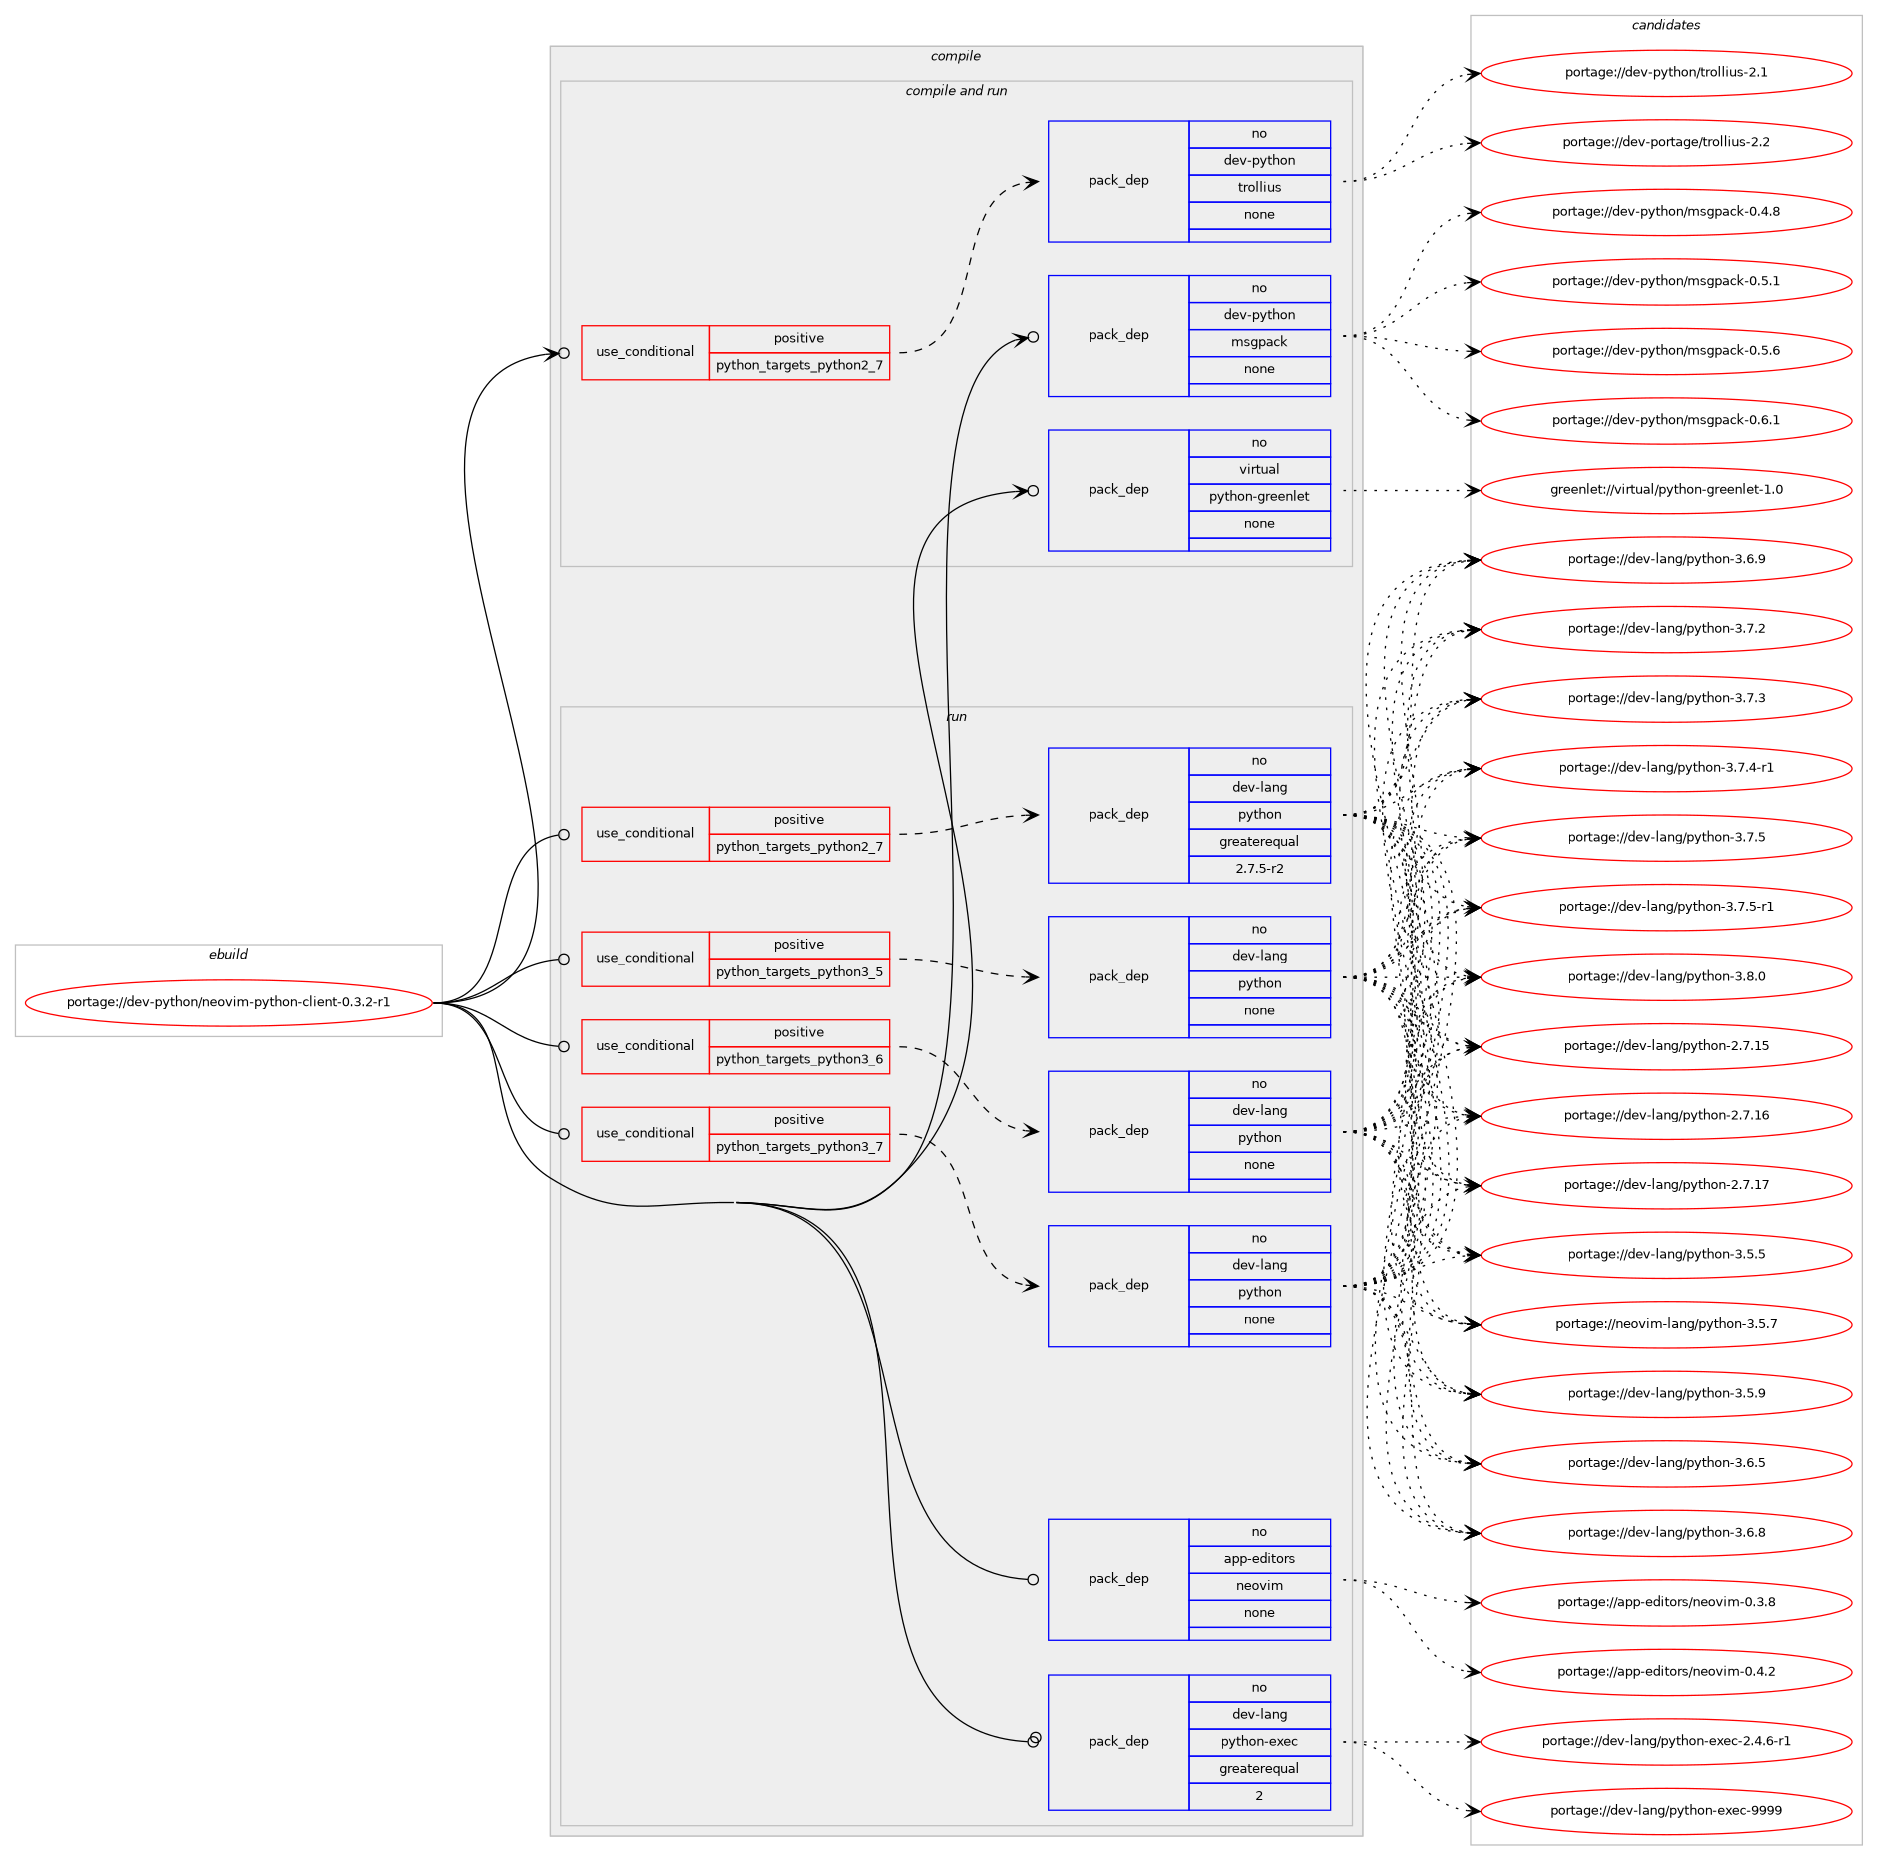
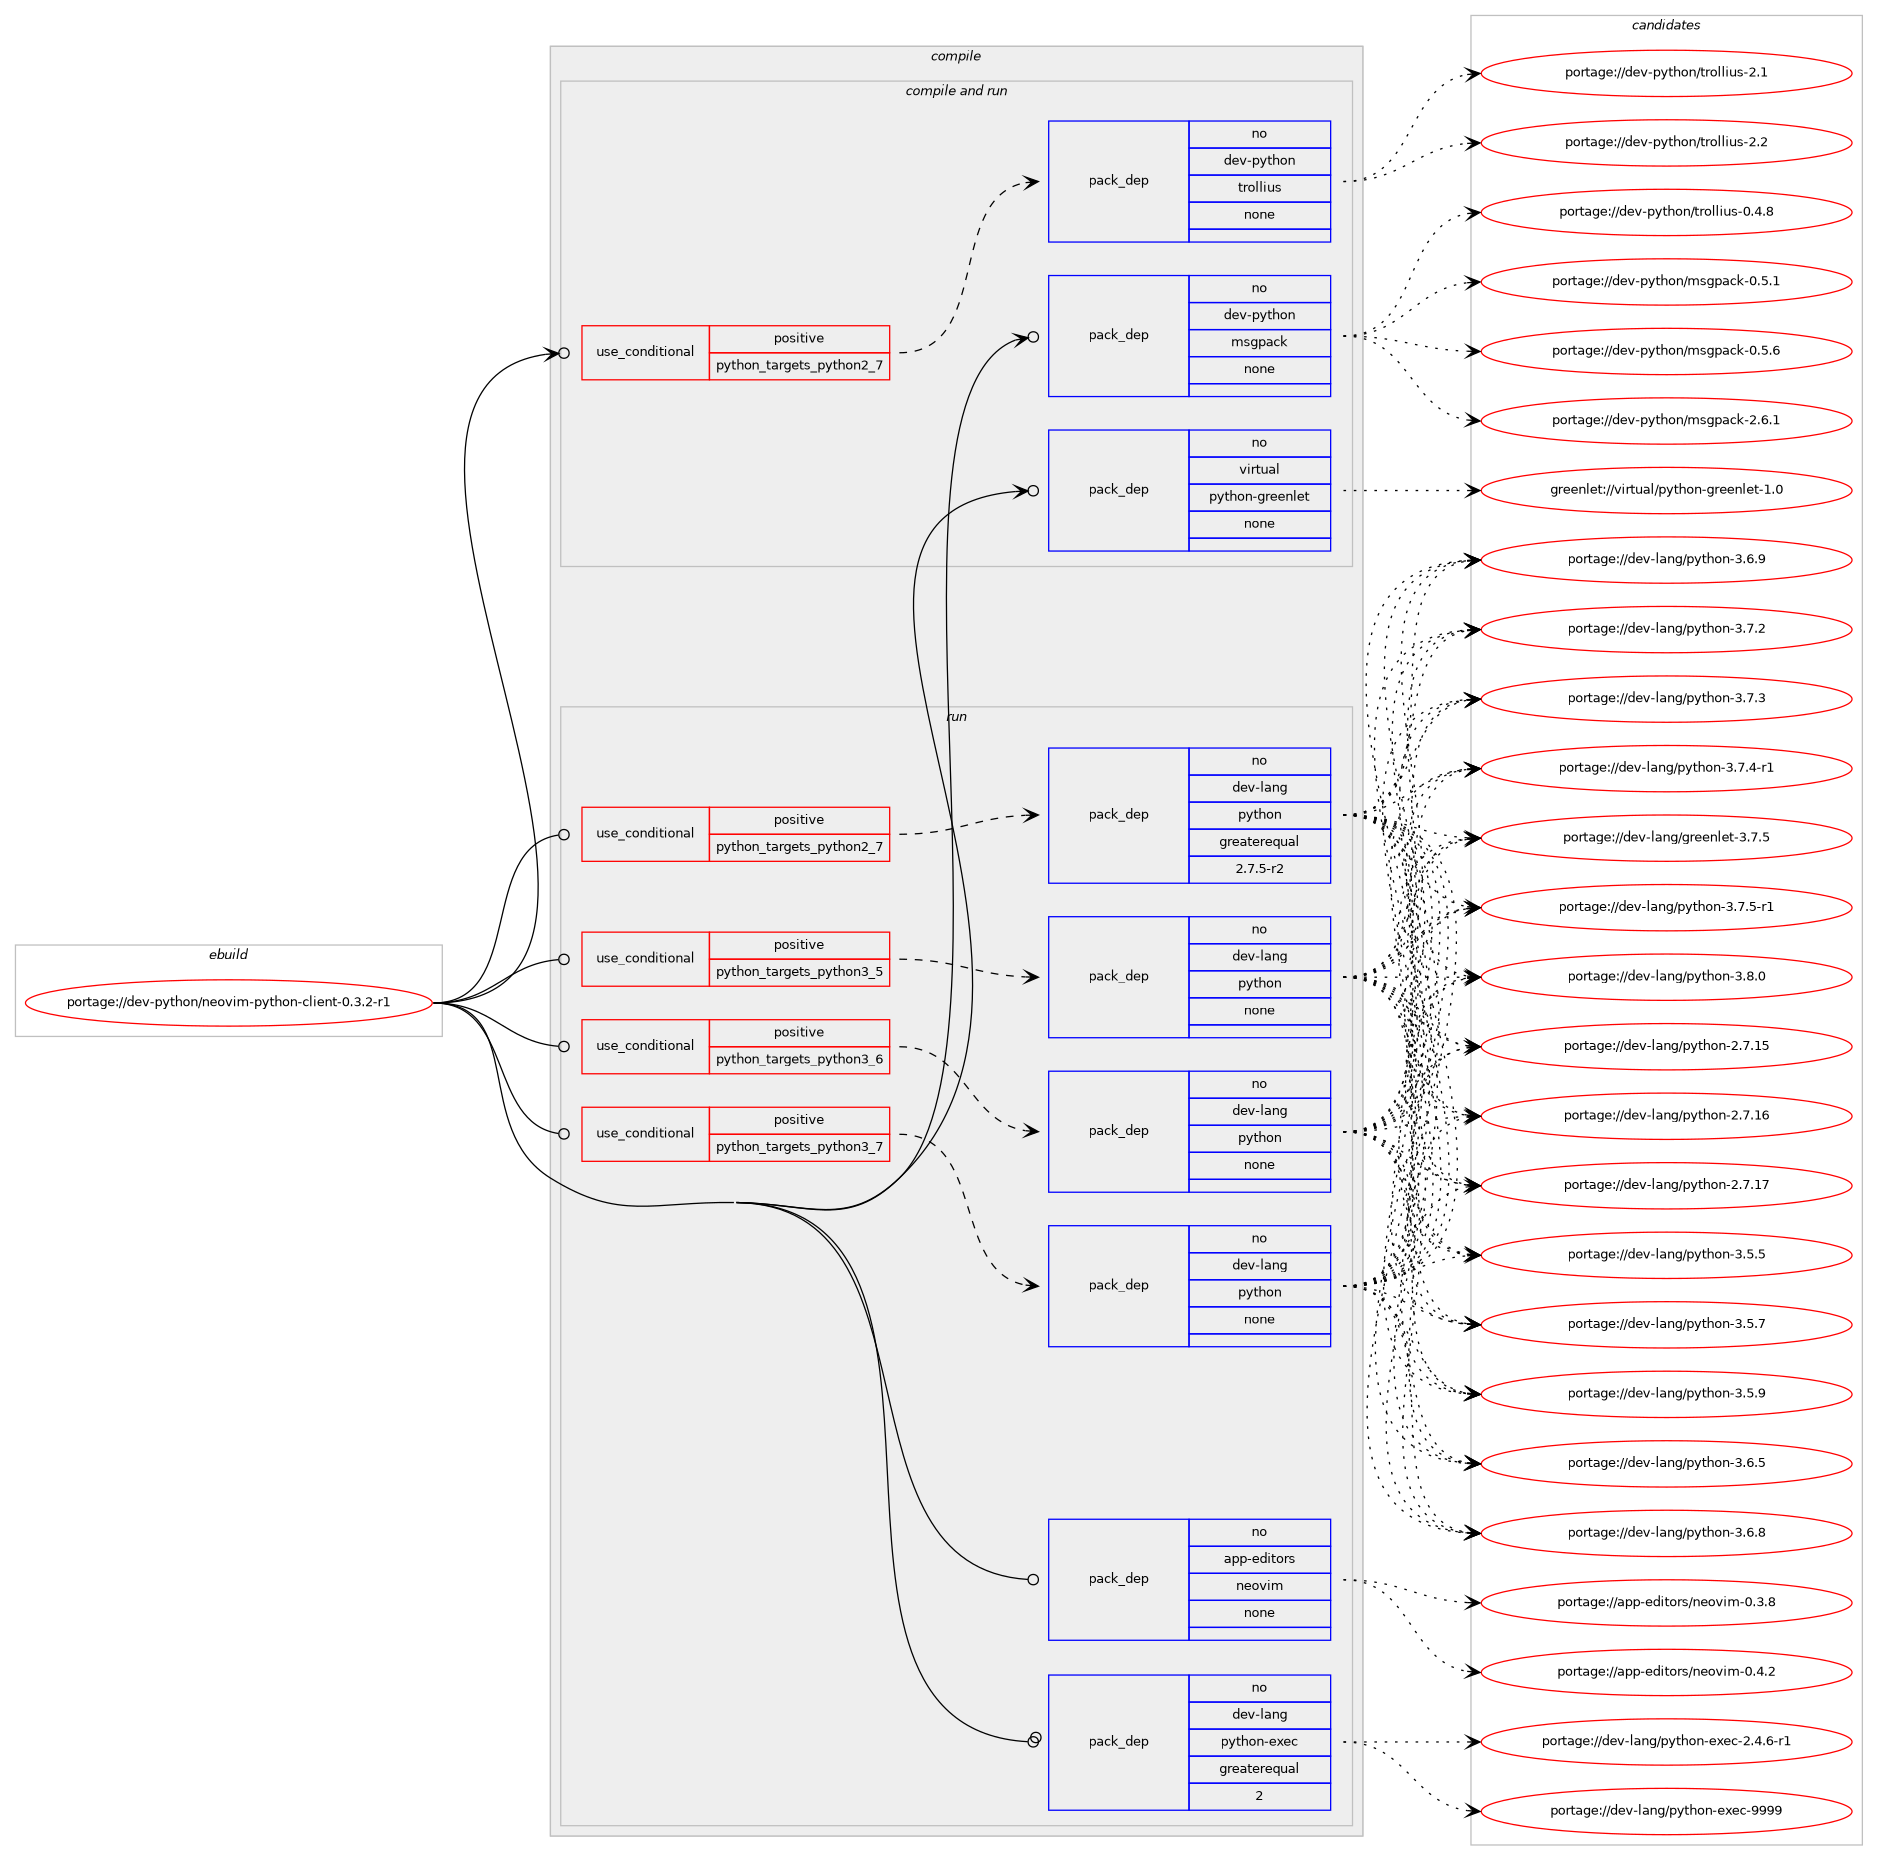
(1667, 143) -> (1667, 143)
(1667, 212) -> (1667, 212)
(1667, 421) -> (1667, 421)
(1667, 838) -> (1667, 838)
(1667, 1325) -> (1667, 1325)
